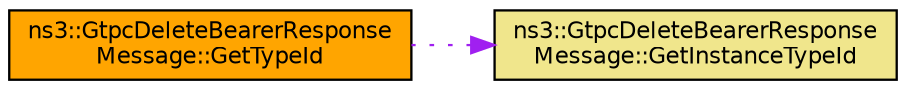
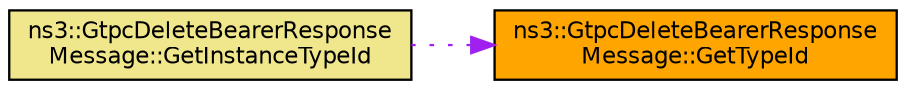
(441, 45) -> (441, 45)
